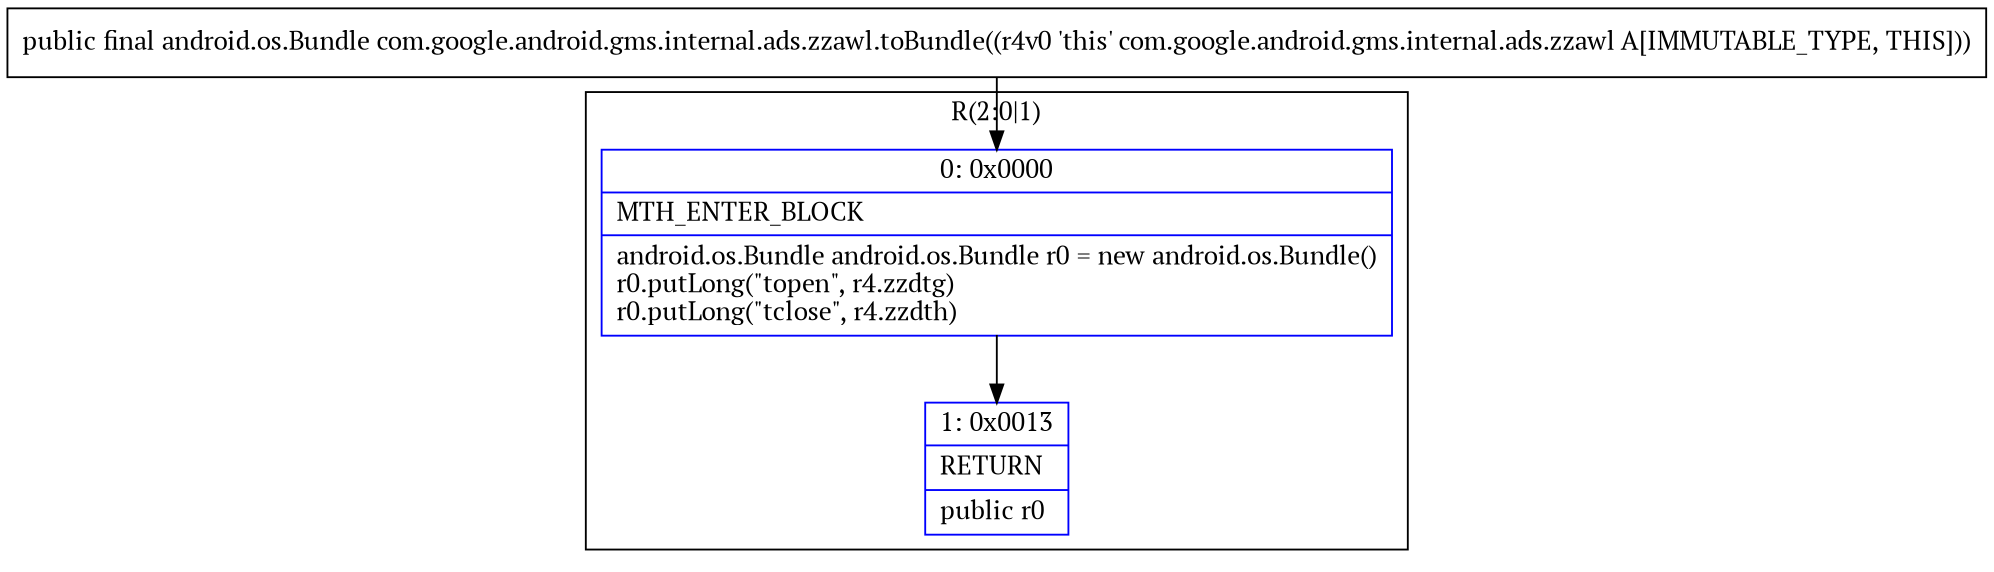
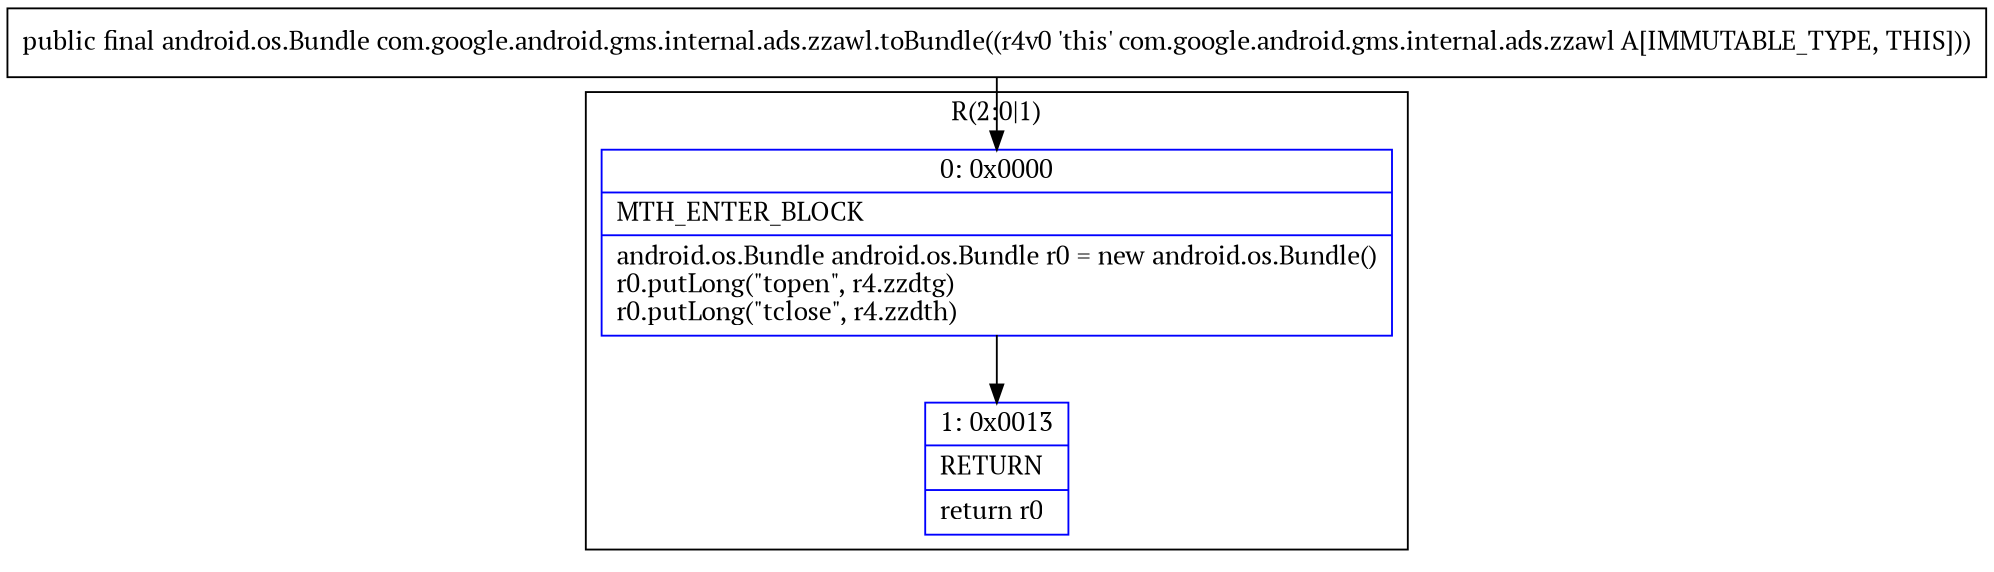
(993, 511) -> (992, 511)
